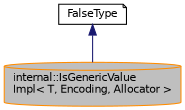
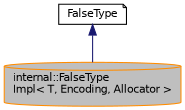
(93, 84) -> (93, 84)
